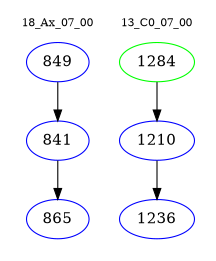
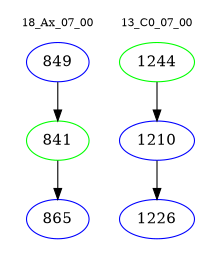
(157, 62) -> (157, 62)
(58, 141) -> (58, 141)
(157, 219) -> (157, 219)
